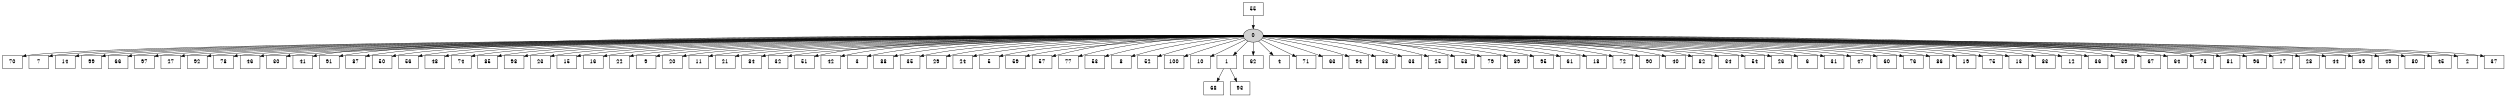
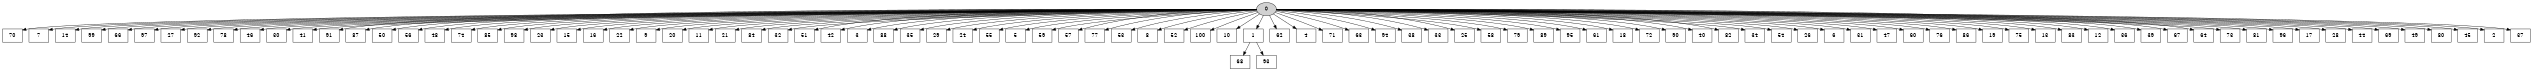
(1253, 21) -> (1129, 15)
